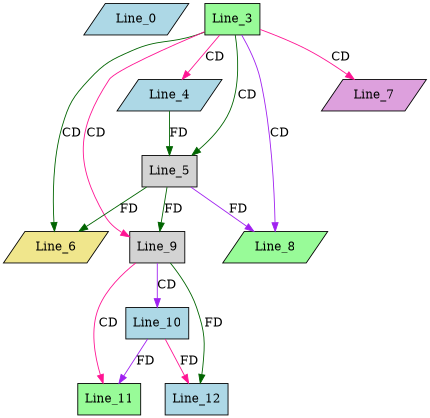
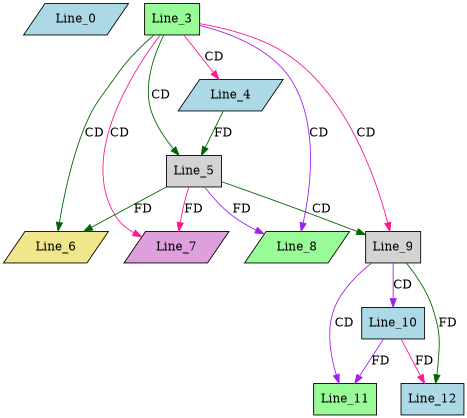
none -> (184, 205)
(174, 209) -> (322, 209)
(97, 312) -> (333, 312)
